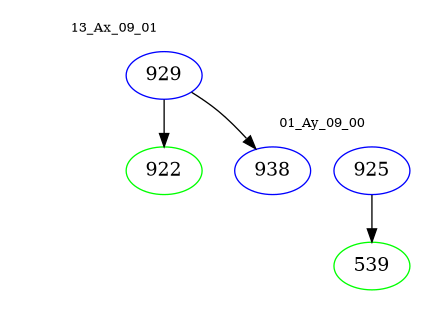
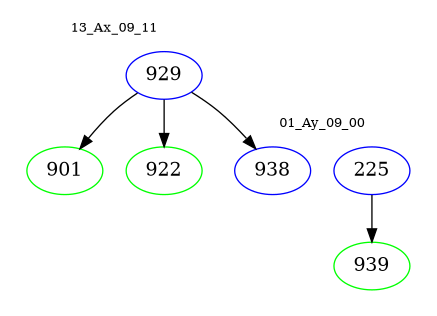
(114, 28) -> (114, 28)
none -> (65, 171)
(372, 171) -> (372, 171)
(372, 266) -> (372, 266)
